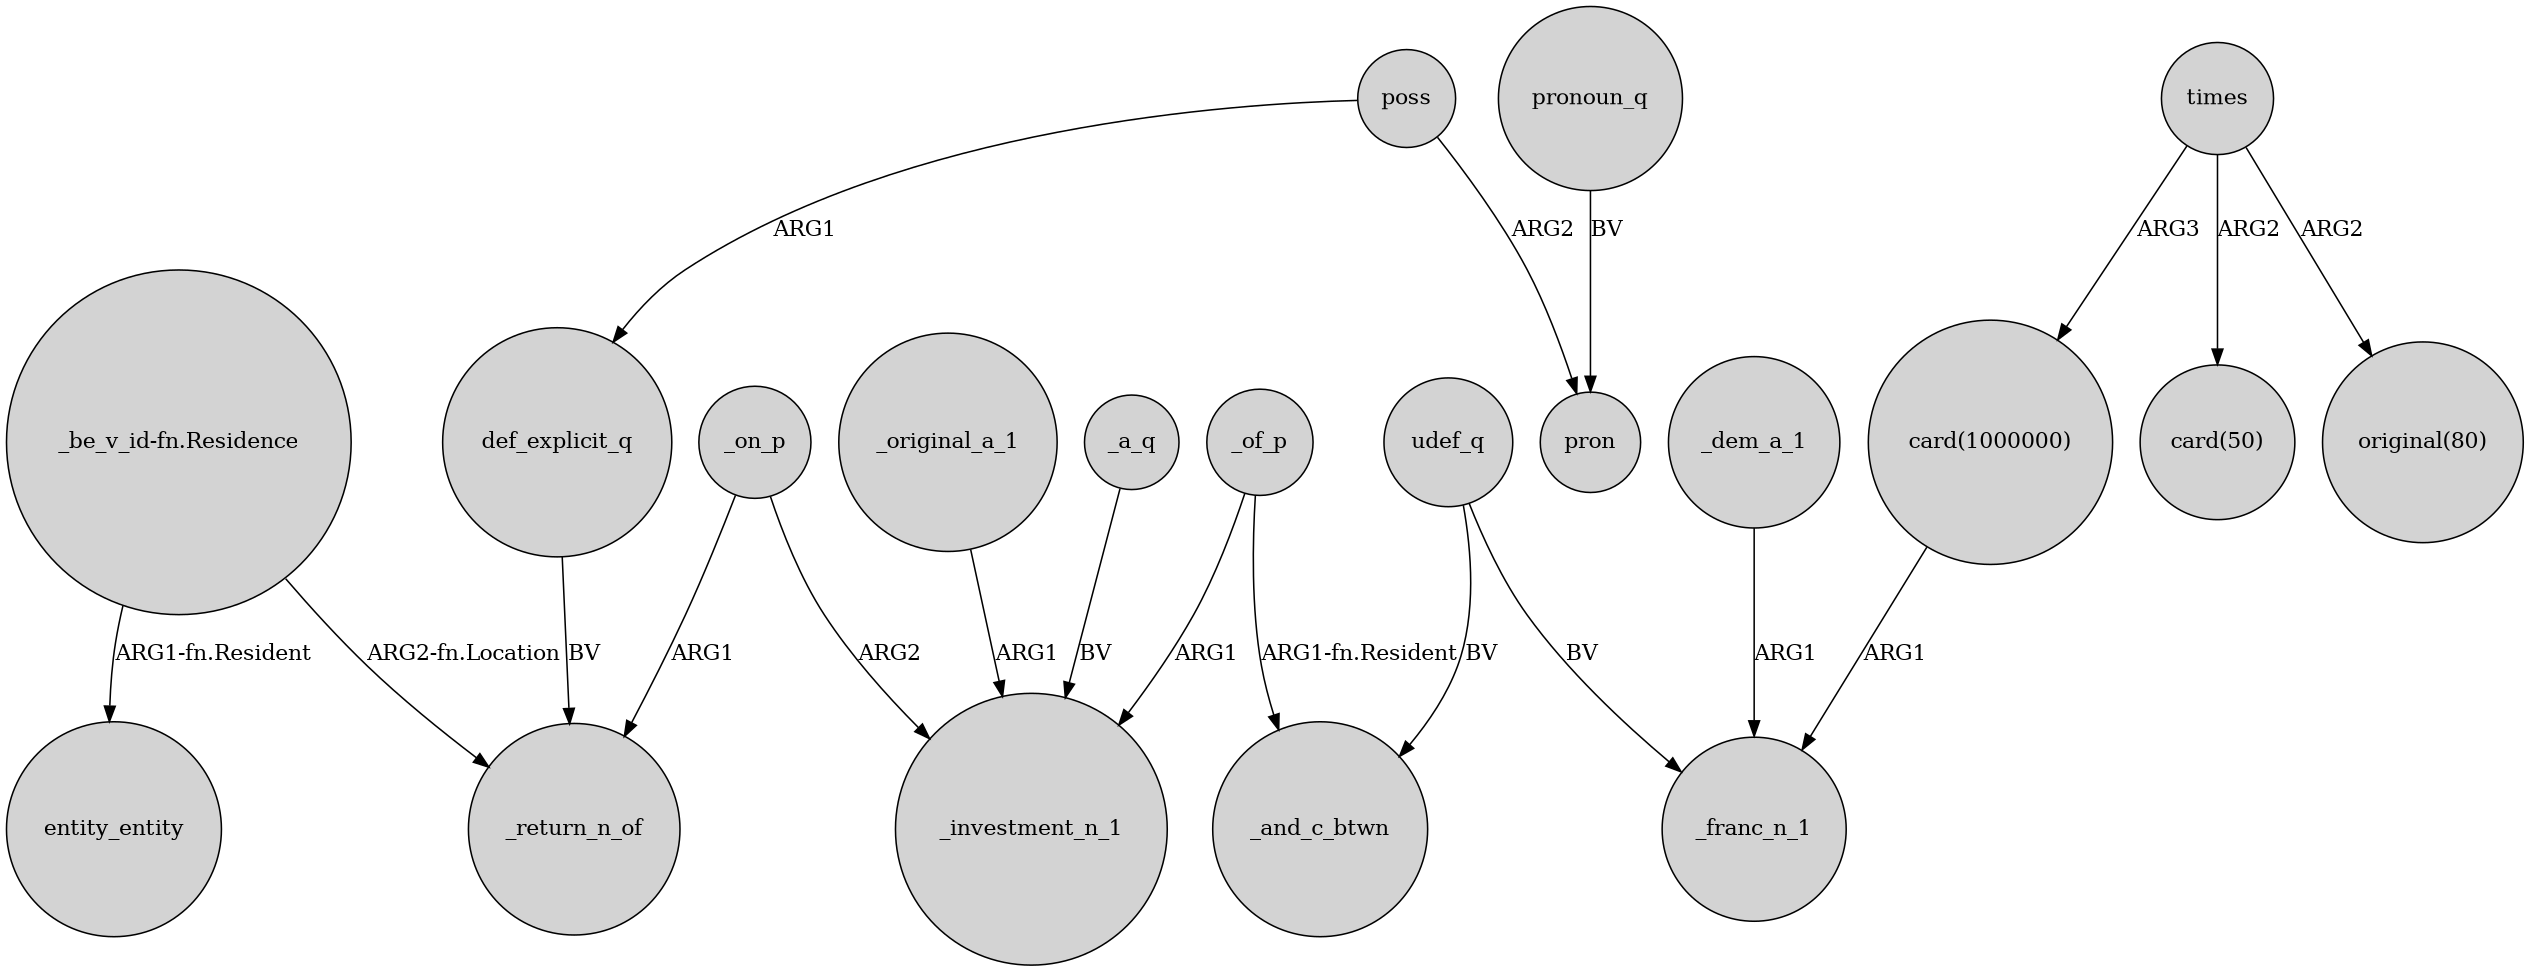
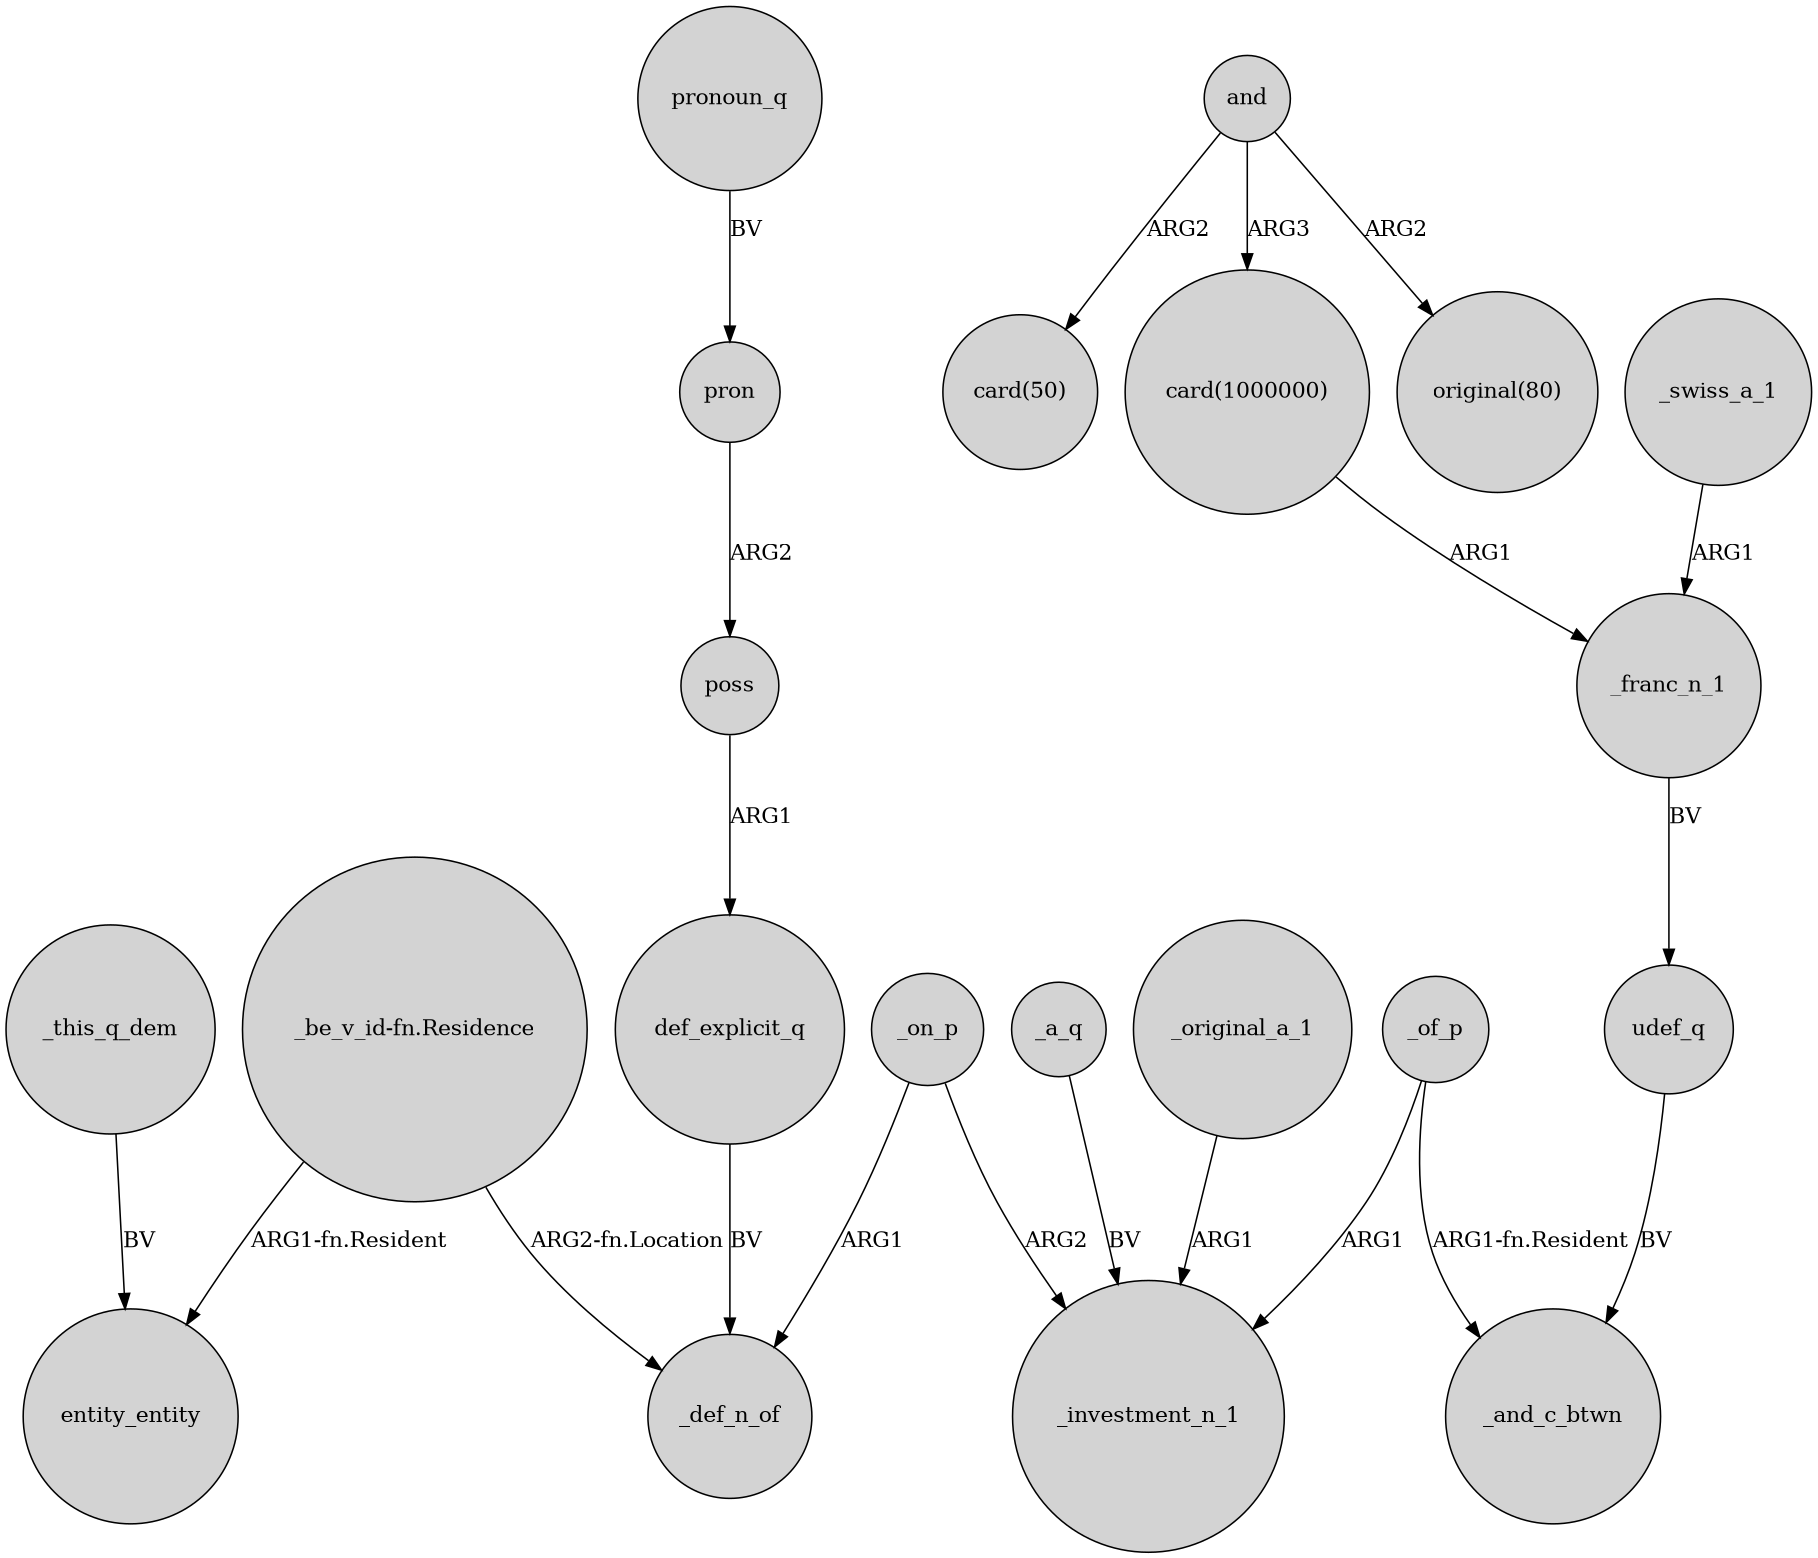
(2218, 99) -> (1247, 98)
(1517, 251) -> (730, 532)
(1754, 442) -> (1718, 392)
(1551, 646) -> (1669, 863)
(574, 829) -> (730, 1416)
none -> (111, 1029)
